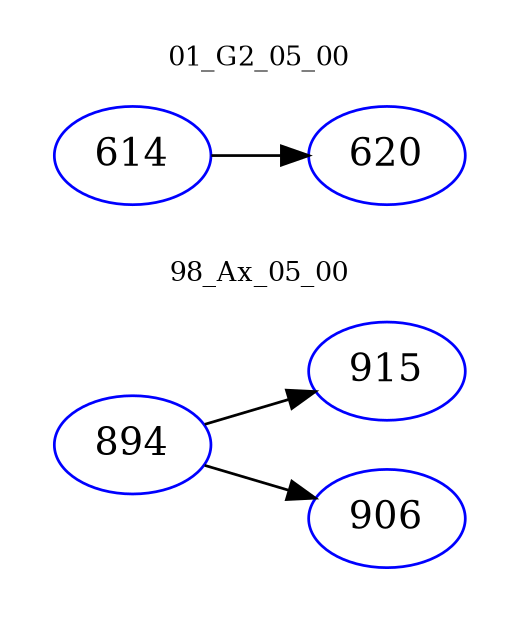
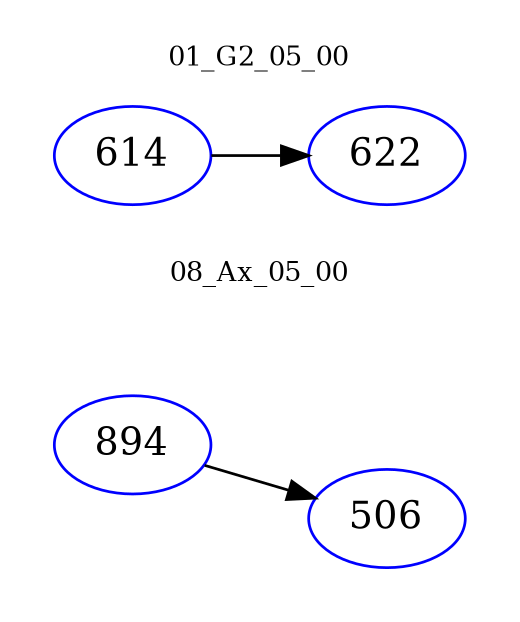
(387, 156) -> (387, 156)
(260, 274) -> (260, 274)
(387, 371) -> none
(387, 519) -> (387, 519)
